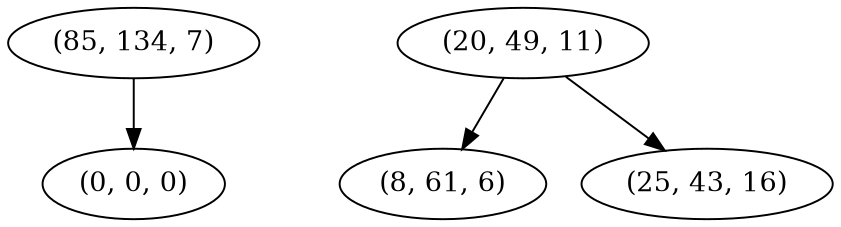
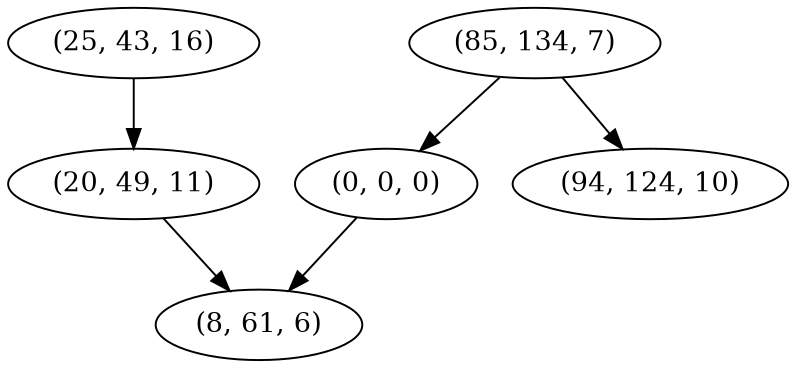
(607, 108) -> (134, 104)
none -> (650, 184)
none -> (330, 247)
